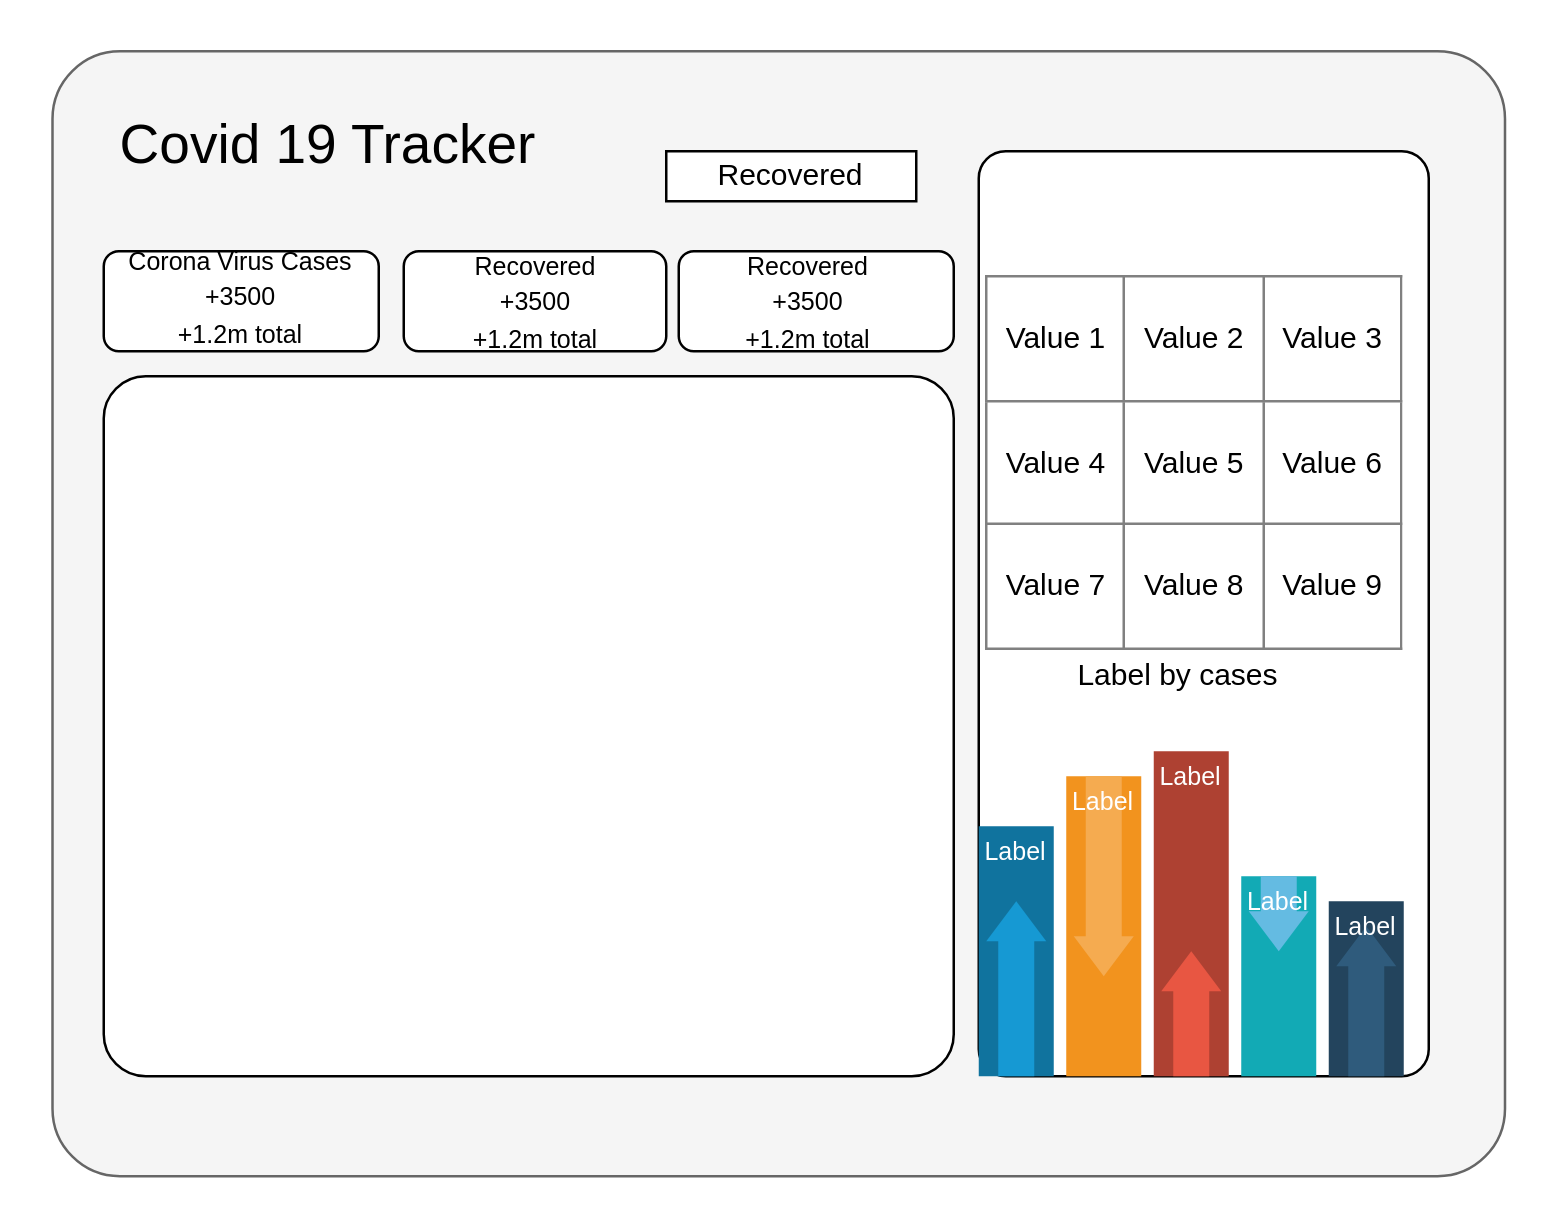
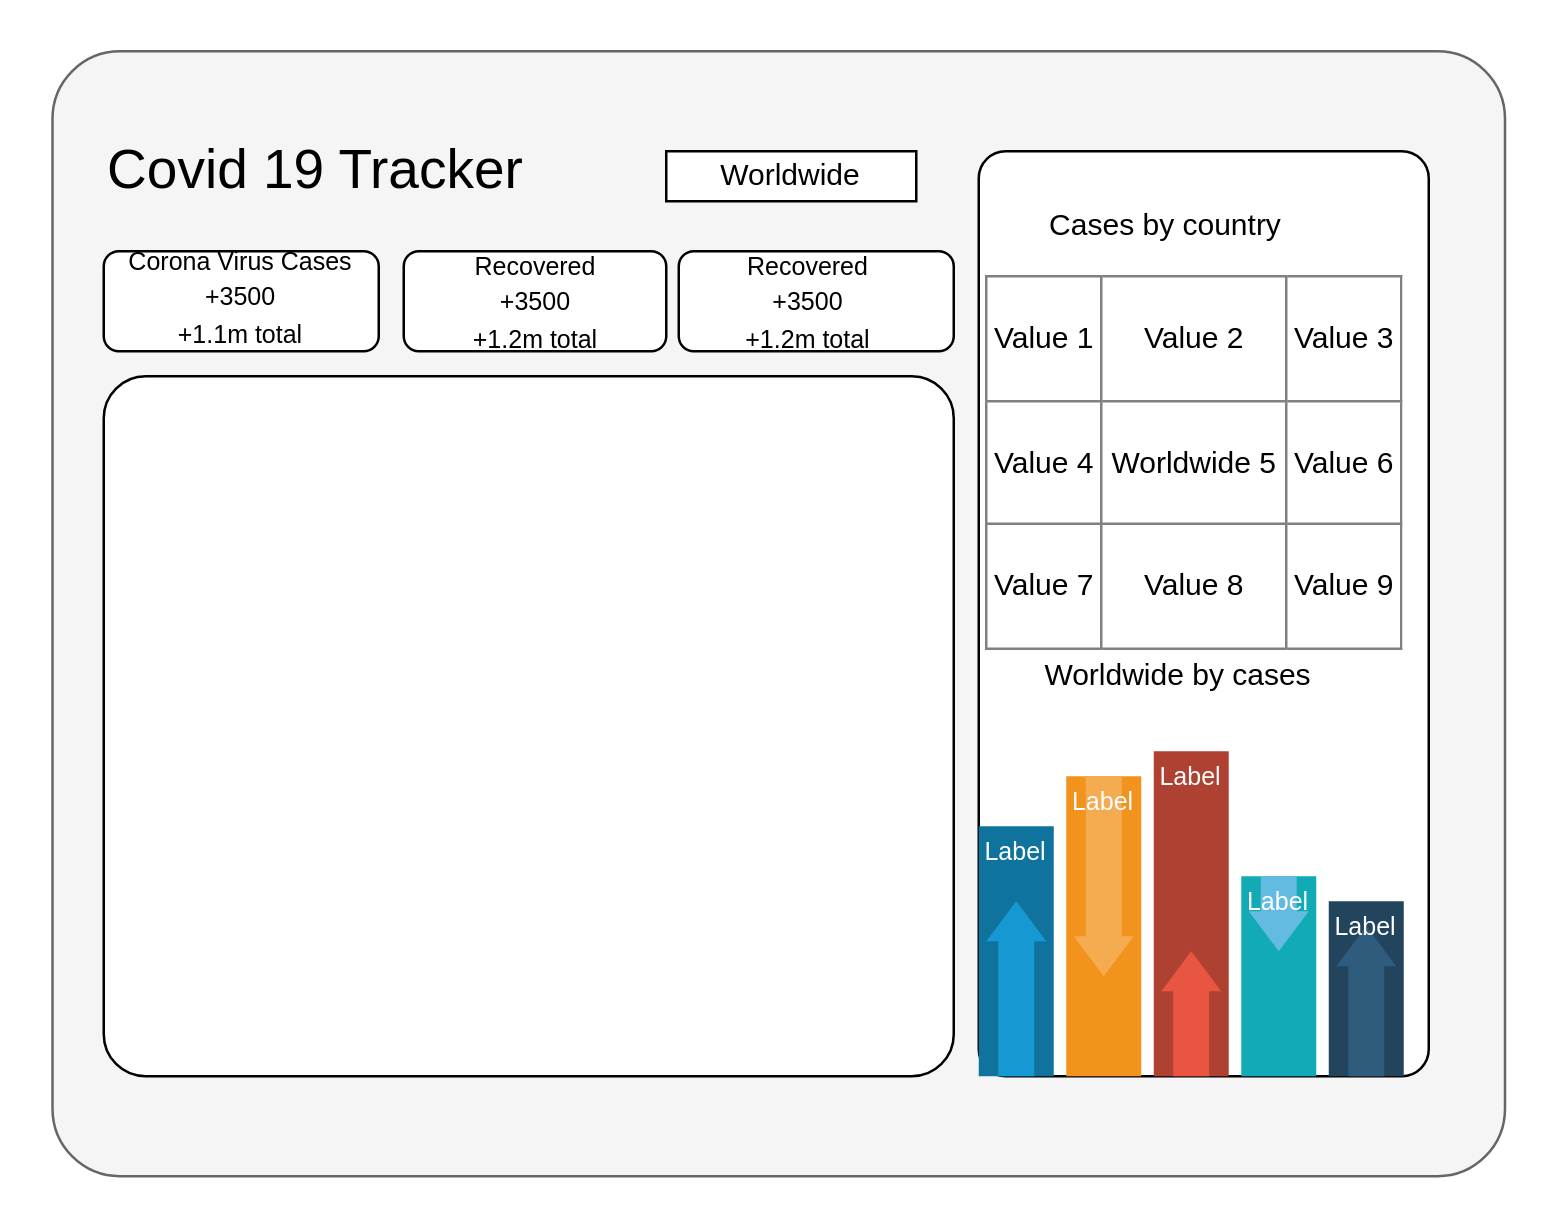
(329, 145) -> (316, 170)
(791, 176) -> (791, 176)
none -> (1166, 226)
(241, 314) -> (241, 314)
(1139, 330) -> (1169, 330)
(1179, 676) -> (1179, 676)
